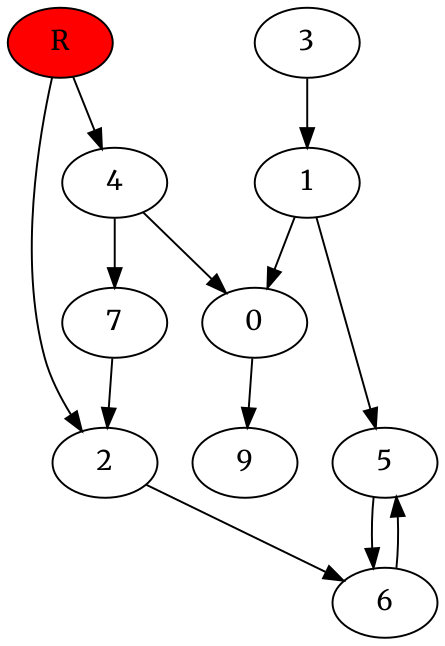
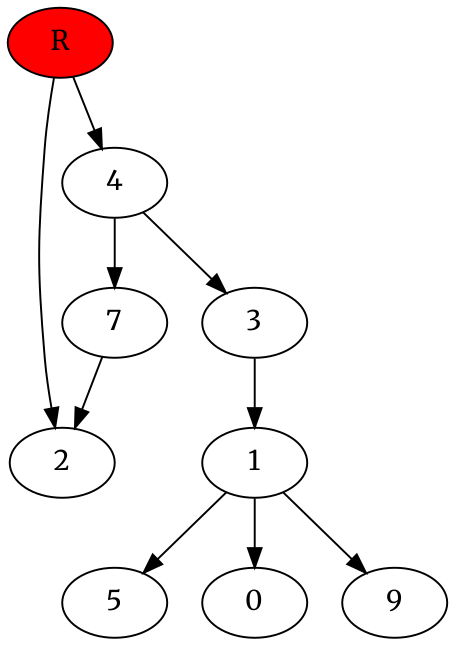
(178, 246) -> (178, 246)
(251, 383) -> (318, 526)
(385, 603) -> none
